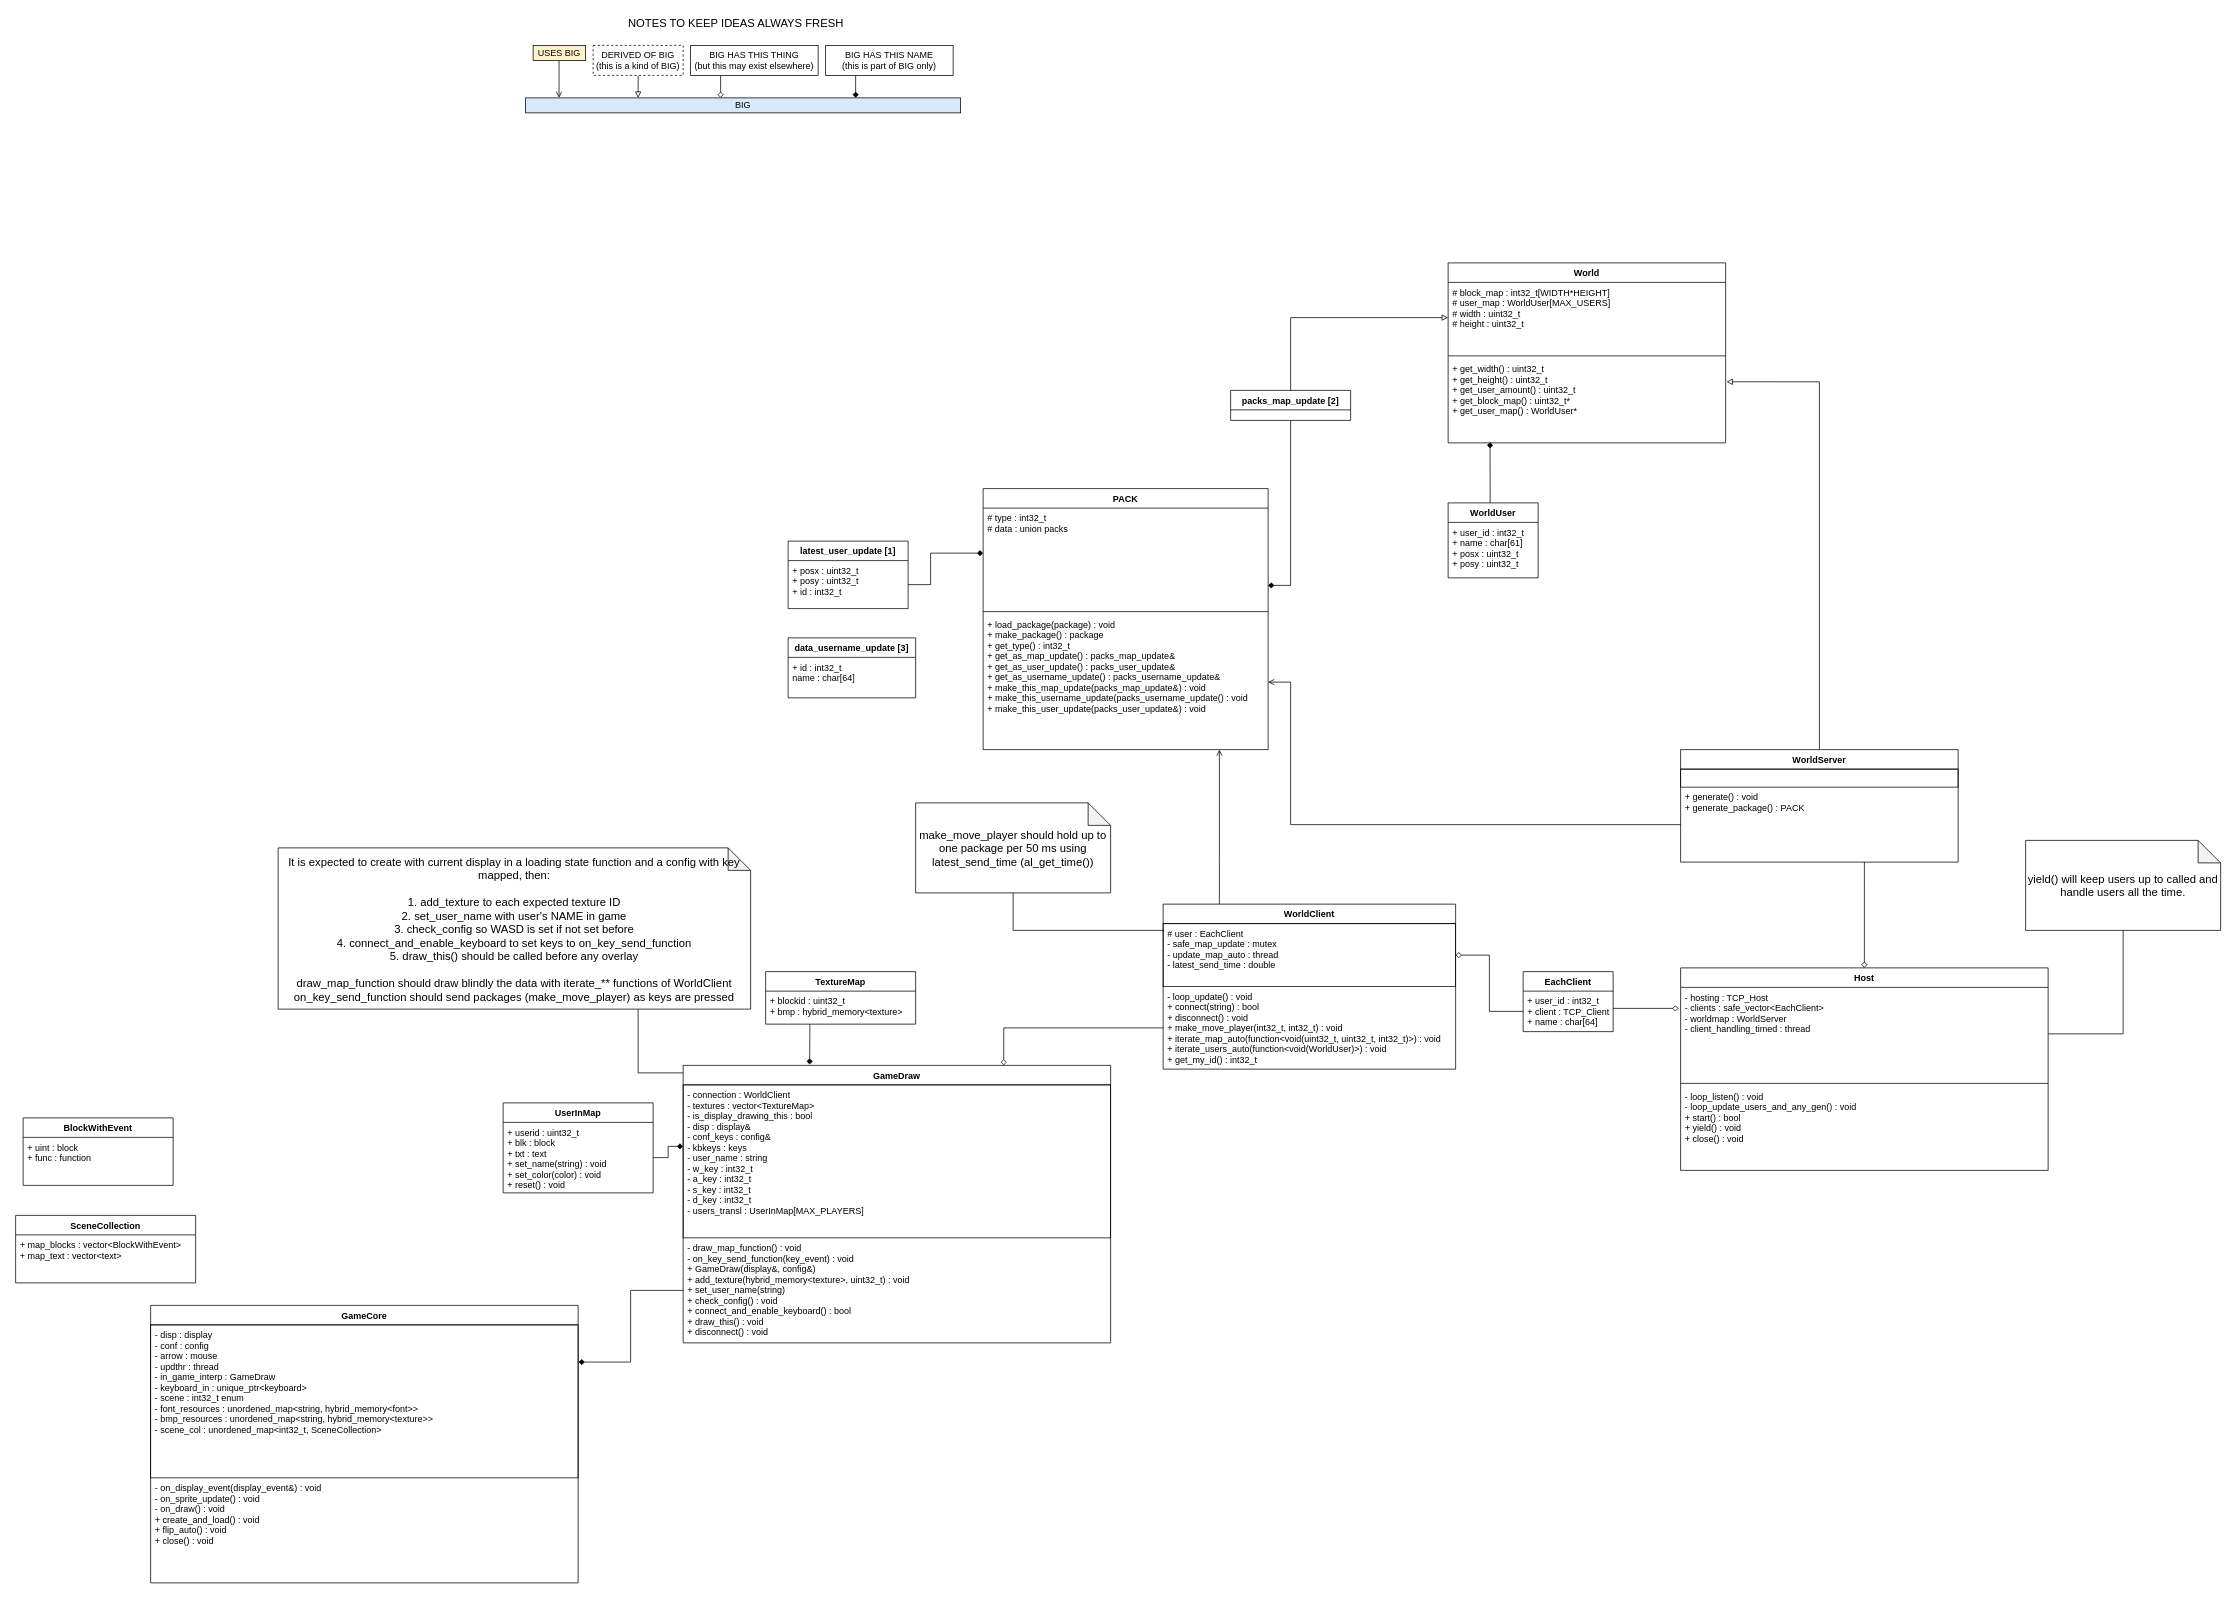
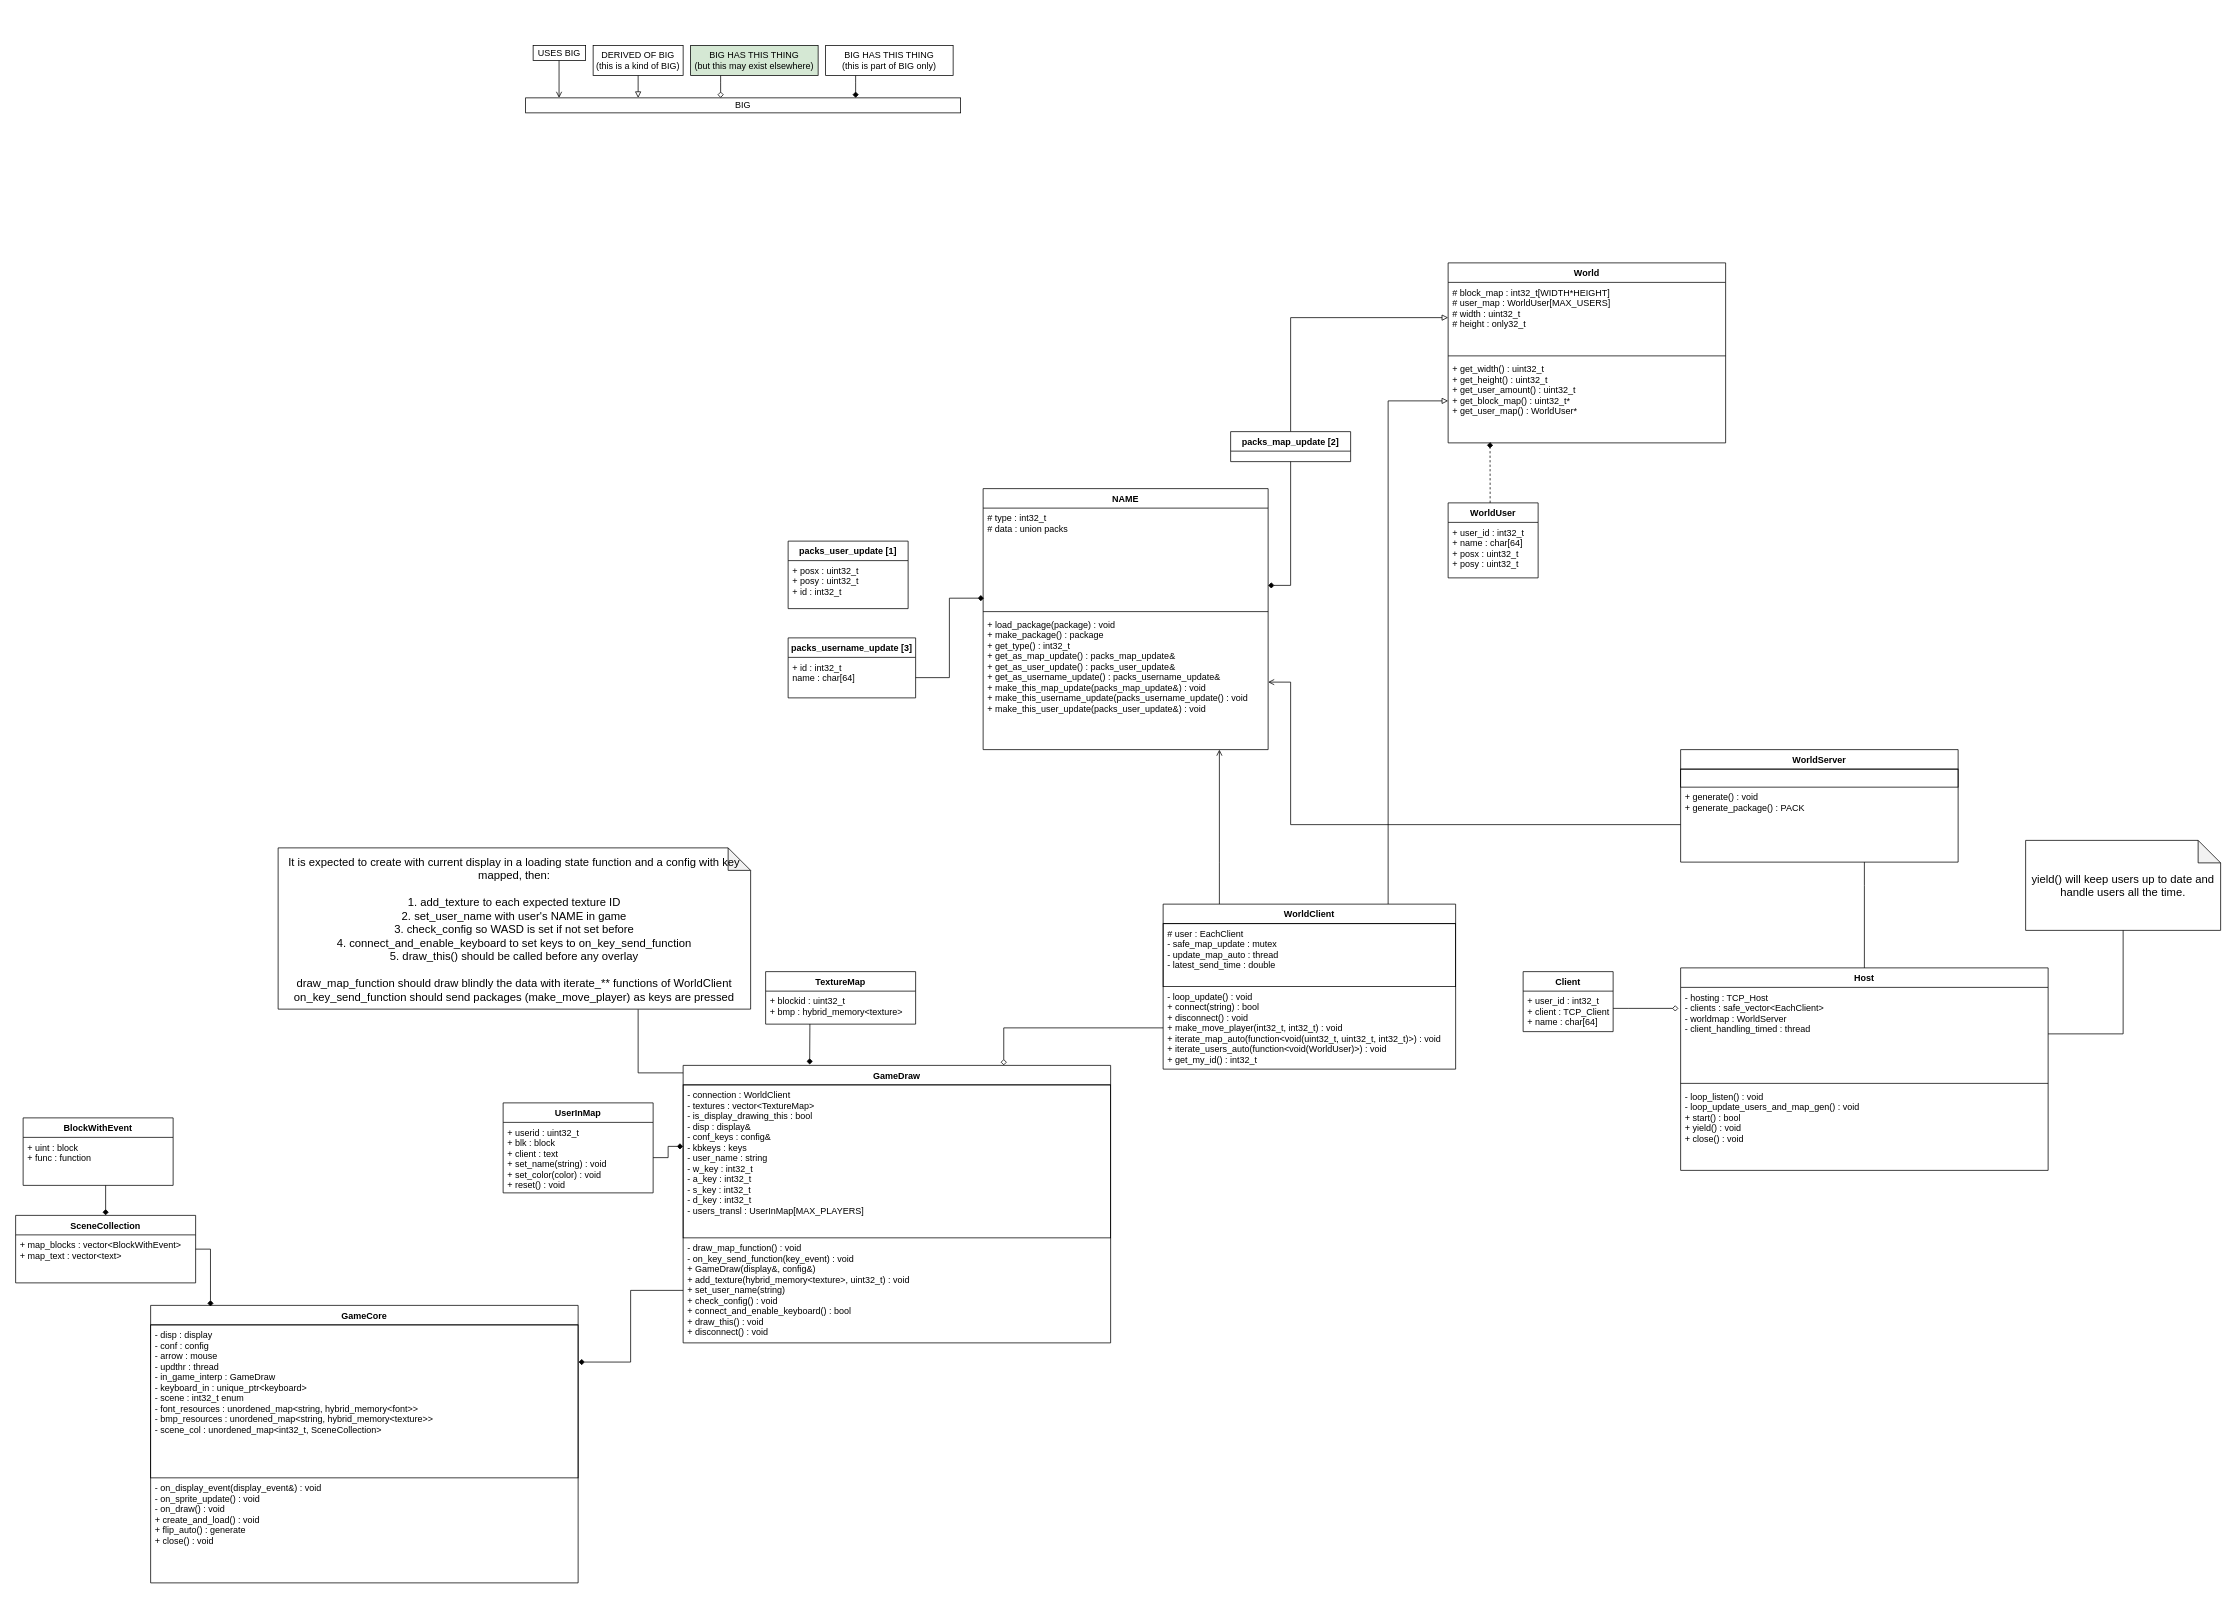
(735, 23) -> none
(559, 53) -> (559, 53)
(638, 60) -> (638, 60)
(754, 60) -> (754, 60)
(889, 60) -> (889, 60)
(743, 105) -> (743, 105)
(1533, 293) -> (1533, 293)
(1290, 405) -> (1290, 447)
(1490, 476) -> (1490, 476)
(1125, 499) -> (1125, 499)
(1819, 523) -> none
(1493, 533) -> (1493, 533)
(848, 551) -> (848, 551)
(930, 579) -> none
none -> (1388, 626)
none -> (949, 639)
(851, 648) -> (851, 648)
(1013, 848) -> none
(2123, 885) -> (2123, 885)
(1069, 930) -> none
(1864, 961) -> (1864, 964)
(1568, 982) -> (1568, 982)
(1489, 985) -> none
(1731, 1097) -> (1731, 1097)
(548, 1133) -> (548, 1133)
none -> (105, 1198)
none -> (210, 1273)
(247, 1488) -> (247, 1488)
